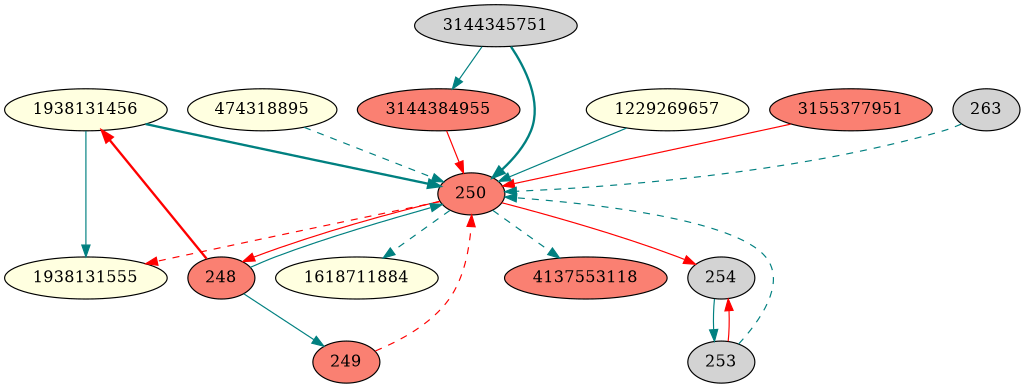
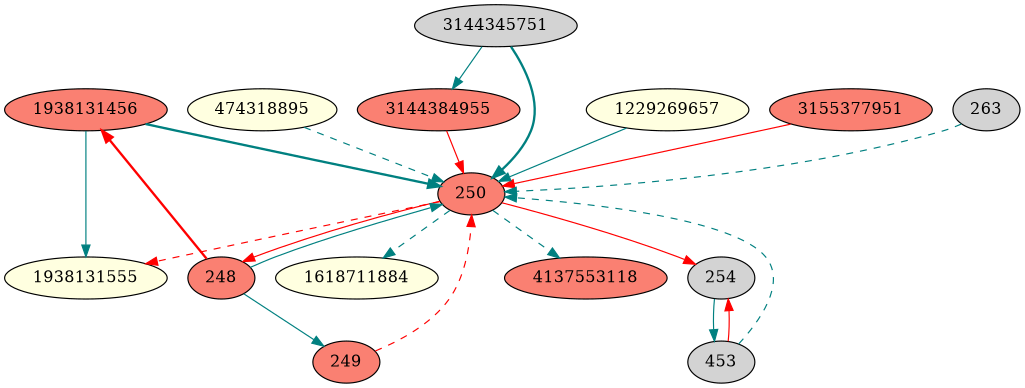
(86, 110) -> (86, 110)
(721, 362) -> (721, 362)
